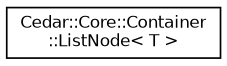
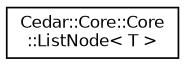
(114, 33) -> (93, 33)
